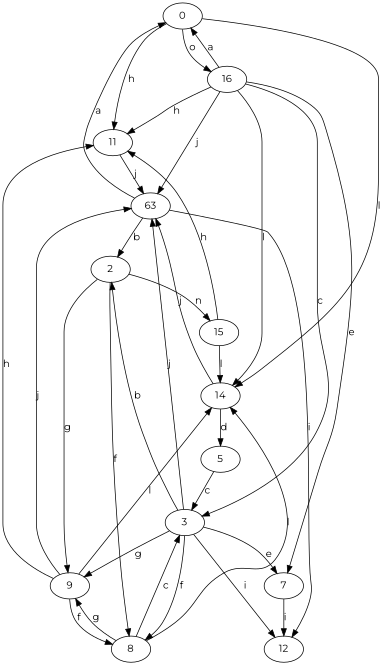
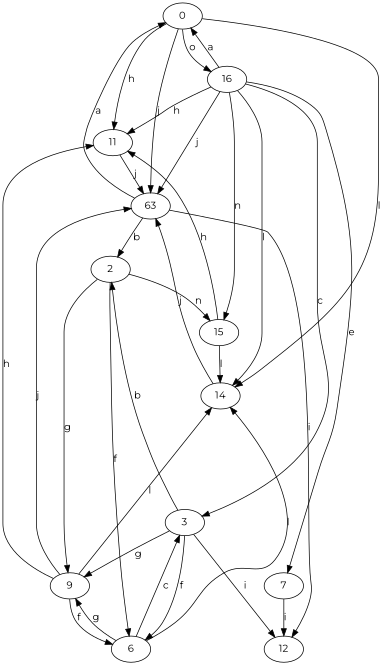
none -> (234, 203)
(168, 368) -> (157, 106)
(221, 459) -> none
(242, 541) -> none
(131, 649) -> (131, 649)
